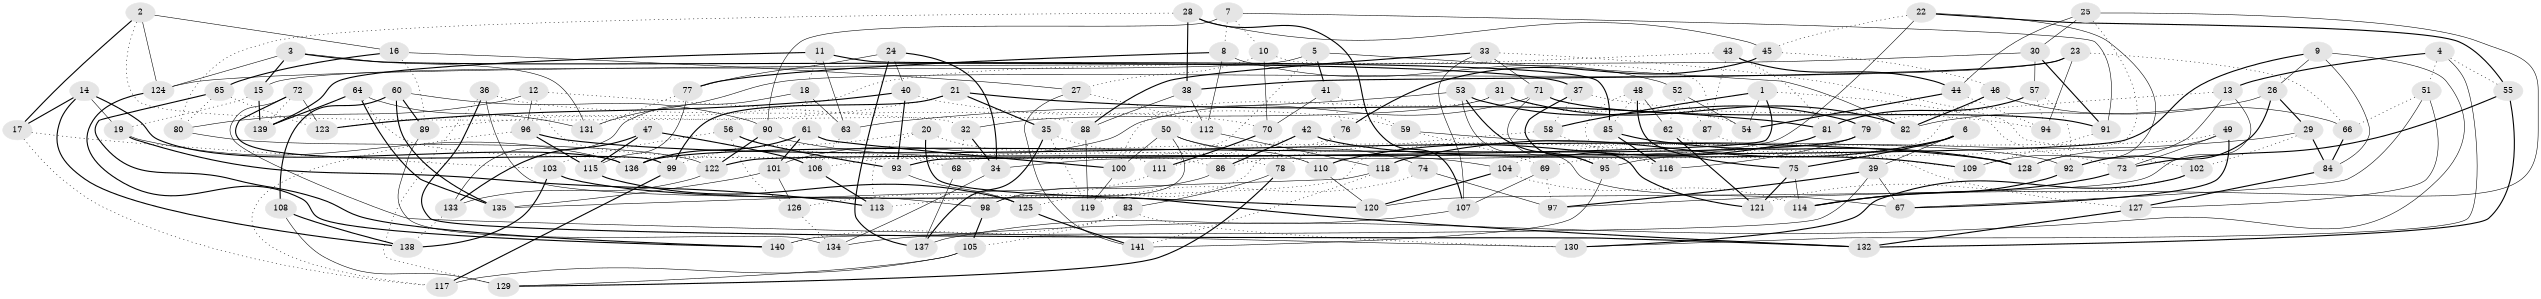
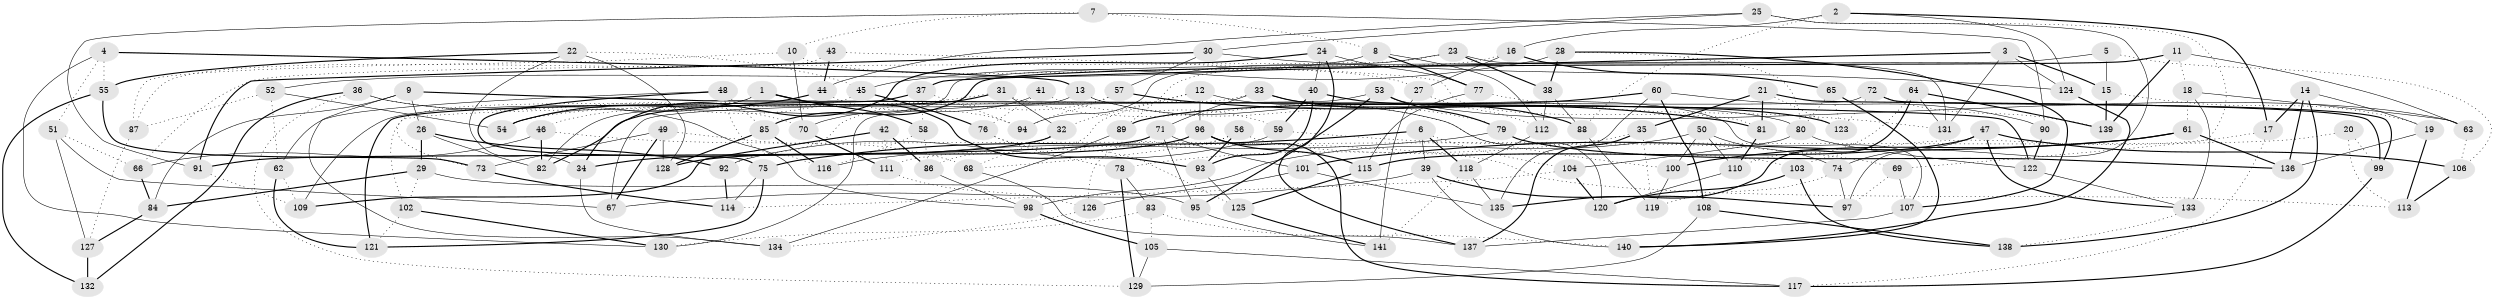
(1320, 70) -> none
(978, 72) -> none
(310, 110) -> (1857, 110)
(1227, 111) -> (1291, 115)
none -> (1880, 155)
(1134, 157) -> (1708, 151)
(431, 169) -> (1610, 134)
(289, 179) -> (1423, 272)
(1323, 216) -> none
